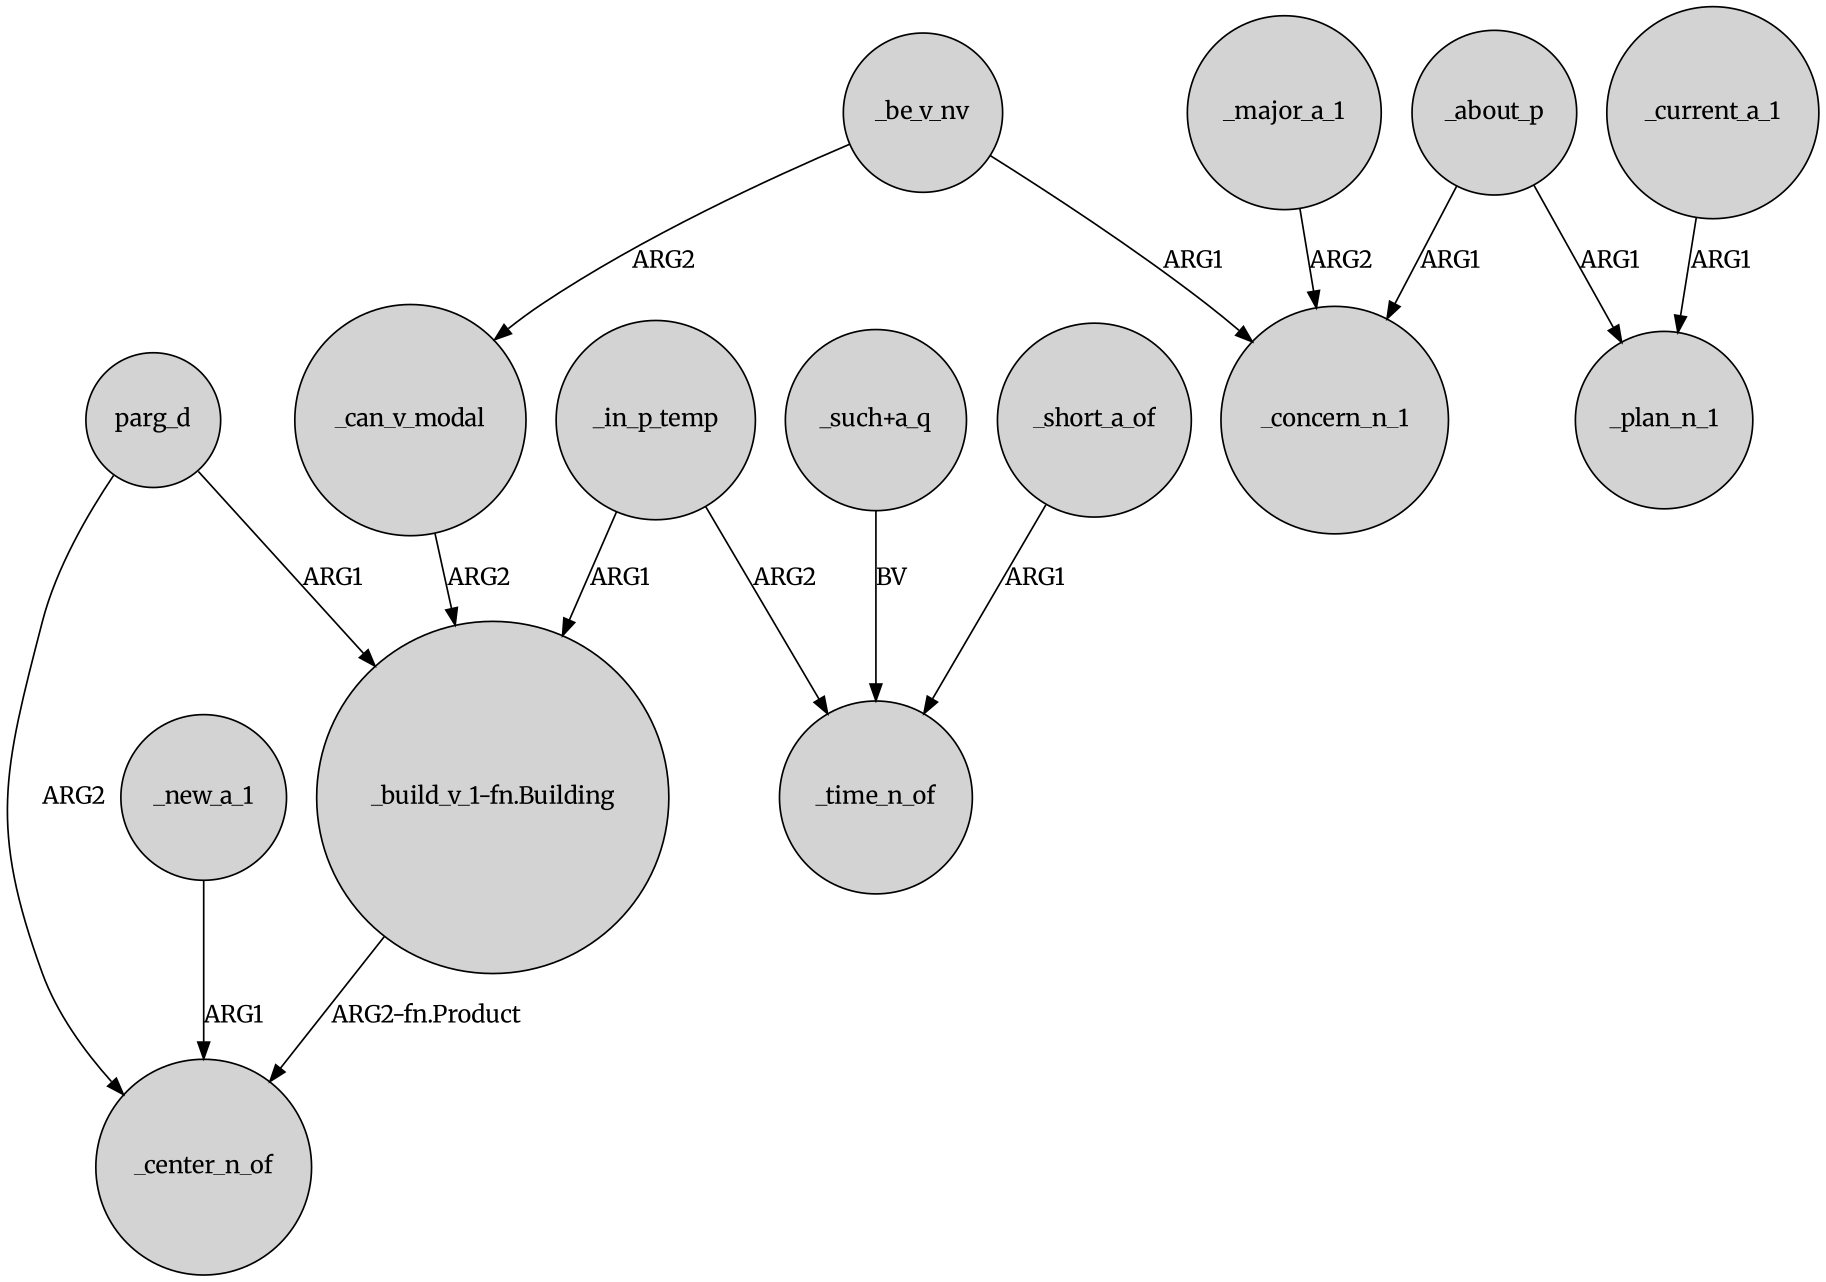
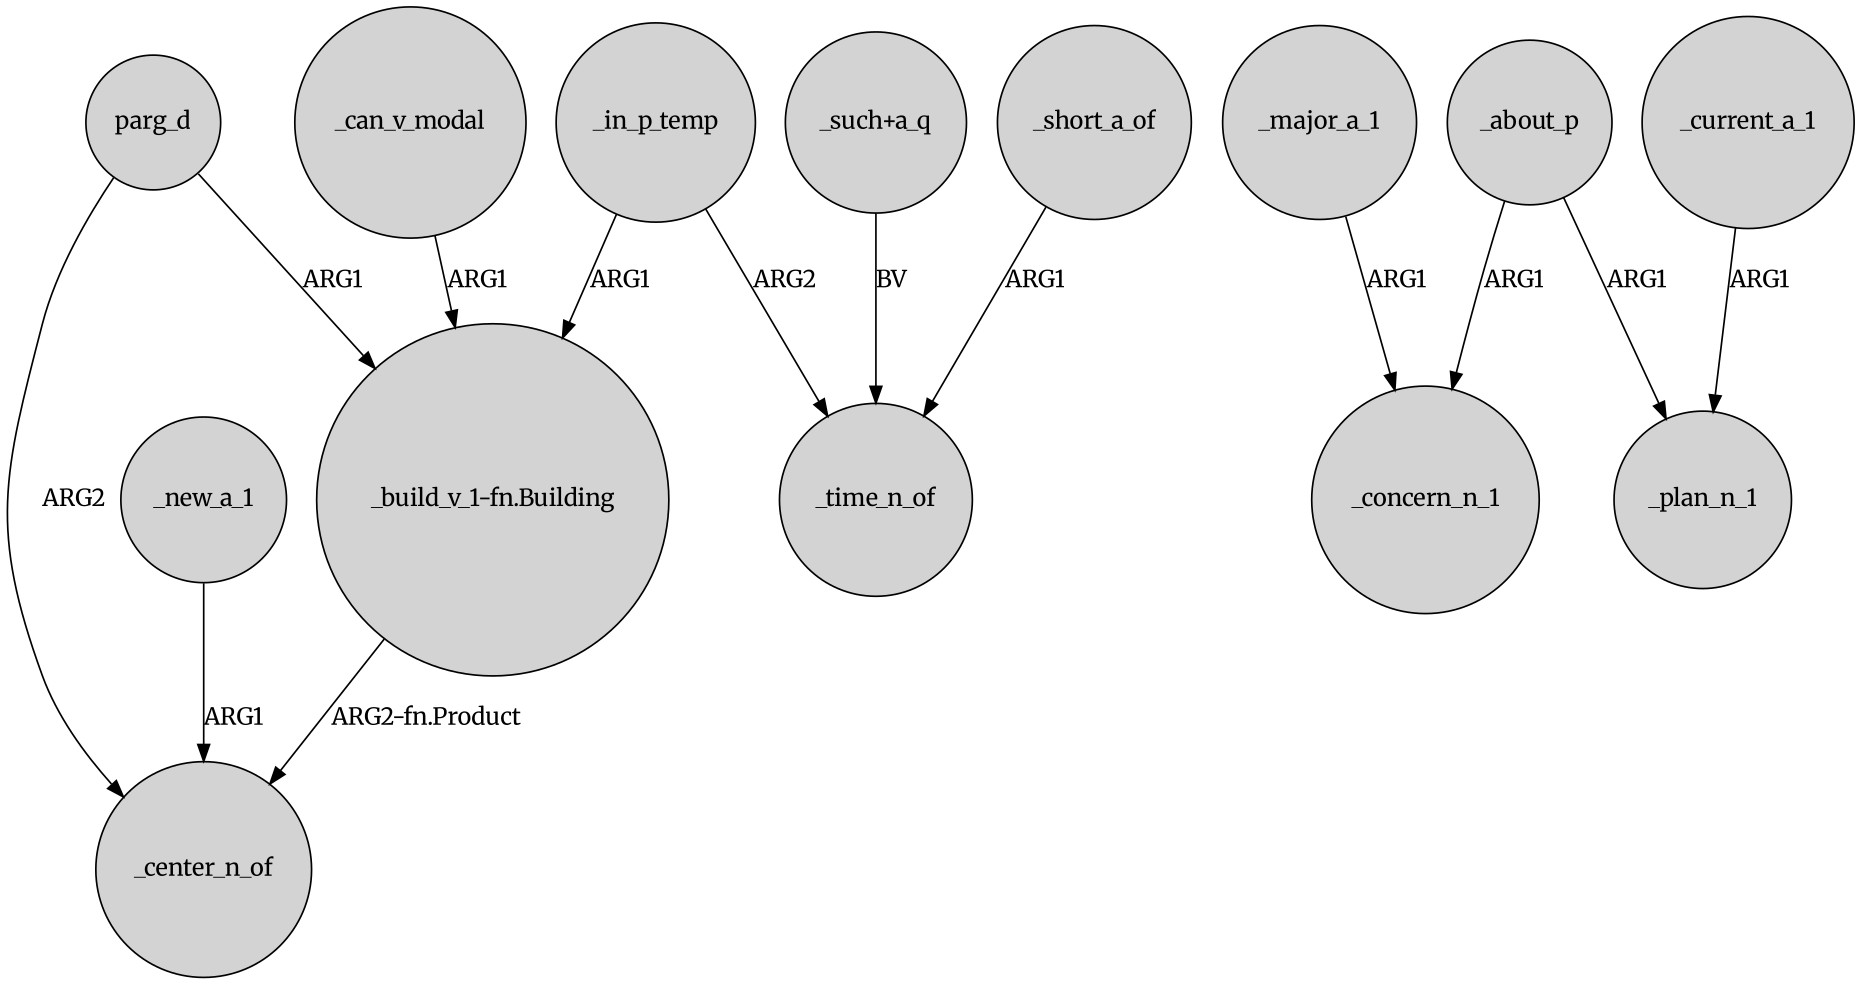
(923, 113) -> none
(1341, 261) -> (1397, 281)
(479, 579) -> (478, 281)
